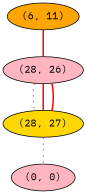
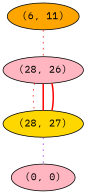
(43, 43) -> (43, 43)
